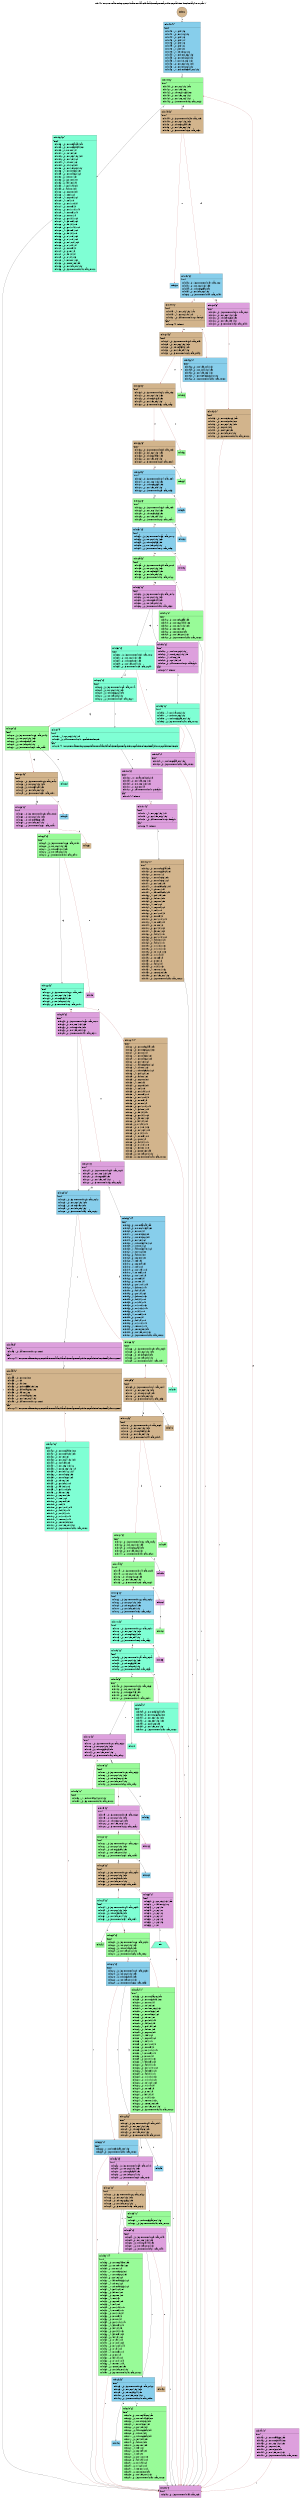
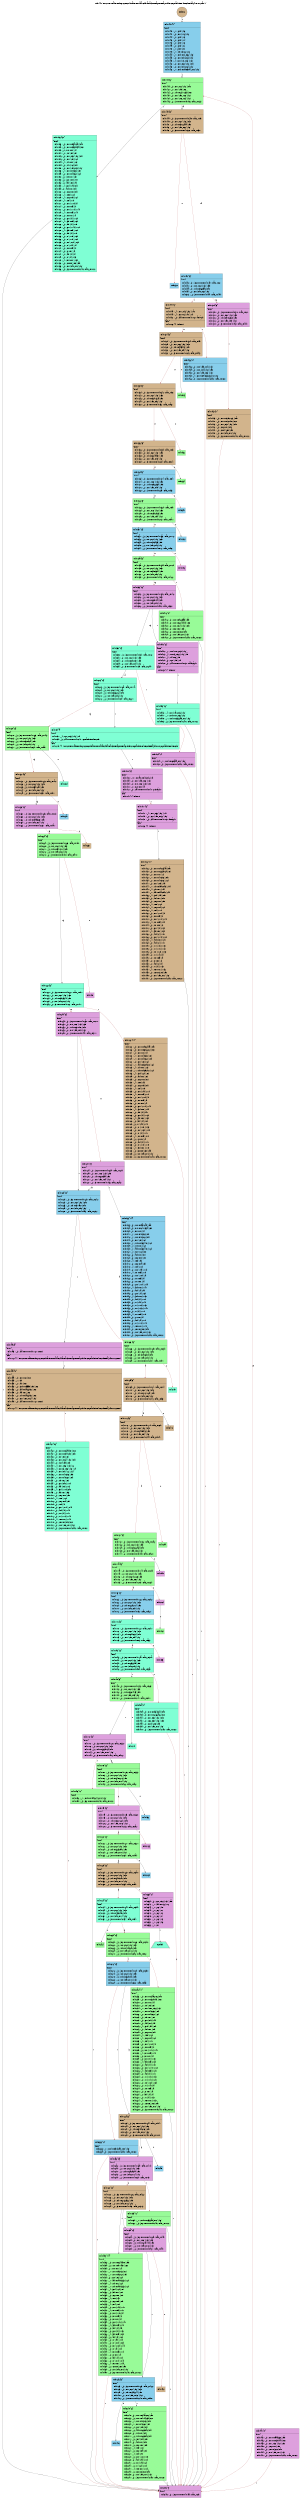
(160, 1945) -> (160, 1945)
